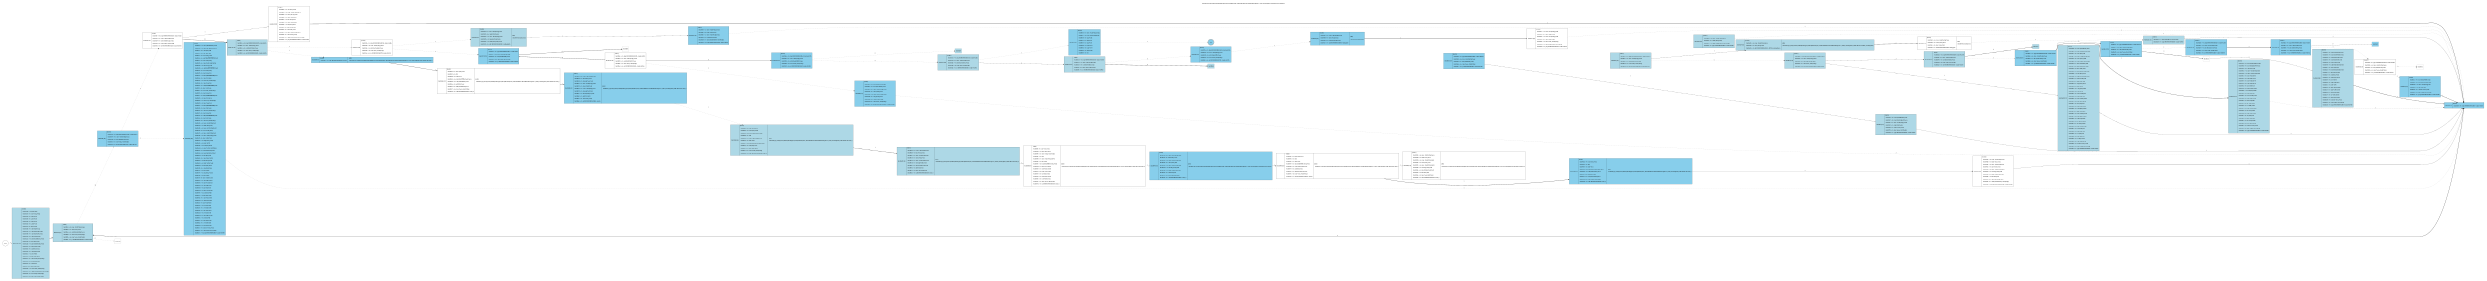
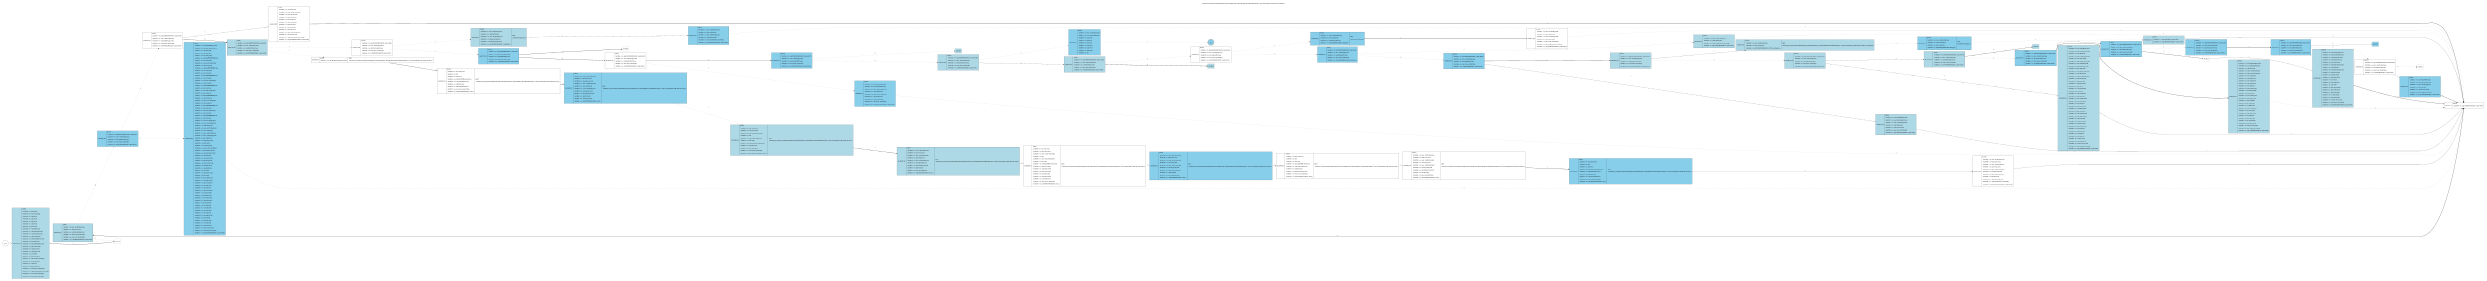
(1944, 43) -> (1944, 43)
(1895, 44) -> (1895, 44)
(1211, 54) -> (1211, 54)
none -> (1337, 55)
(562, 58) -> (562, 59)
(372, 60) -> (372, 60)
none -> (1547, 61)
(2464, 105) -> (2464, 105)
(1476, 185) -> (1547, 168)
(51, 238) -> (82, 244)
